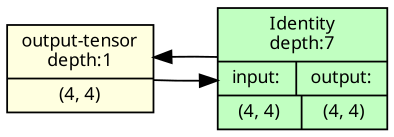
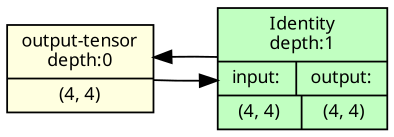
(303, 44) -> (303, 44)
(80, 61) -> (80, 61)
